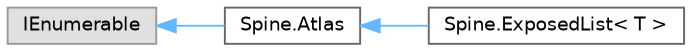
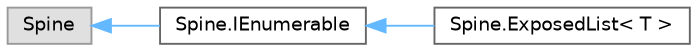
(82, 26) -> (50, 26)
(293, 26) -> (263, 26)
